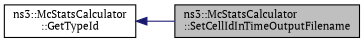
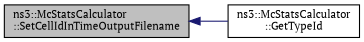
(161, 21) -> (214, 21)
